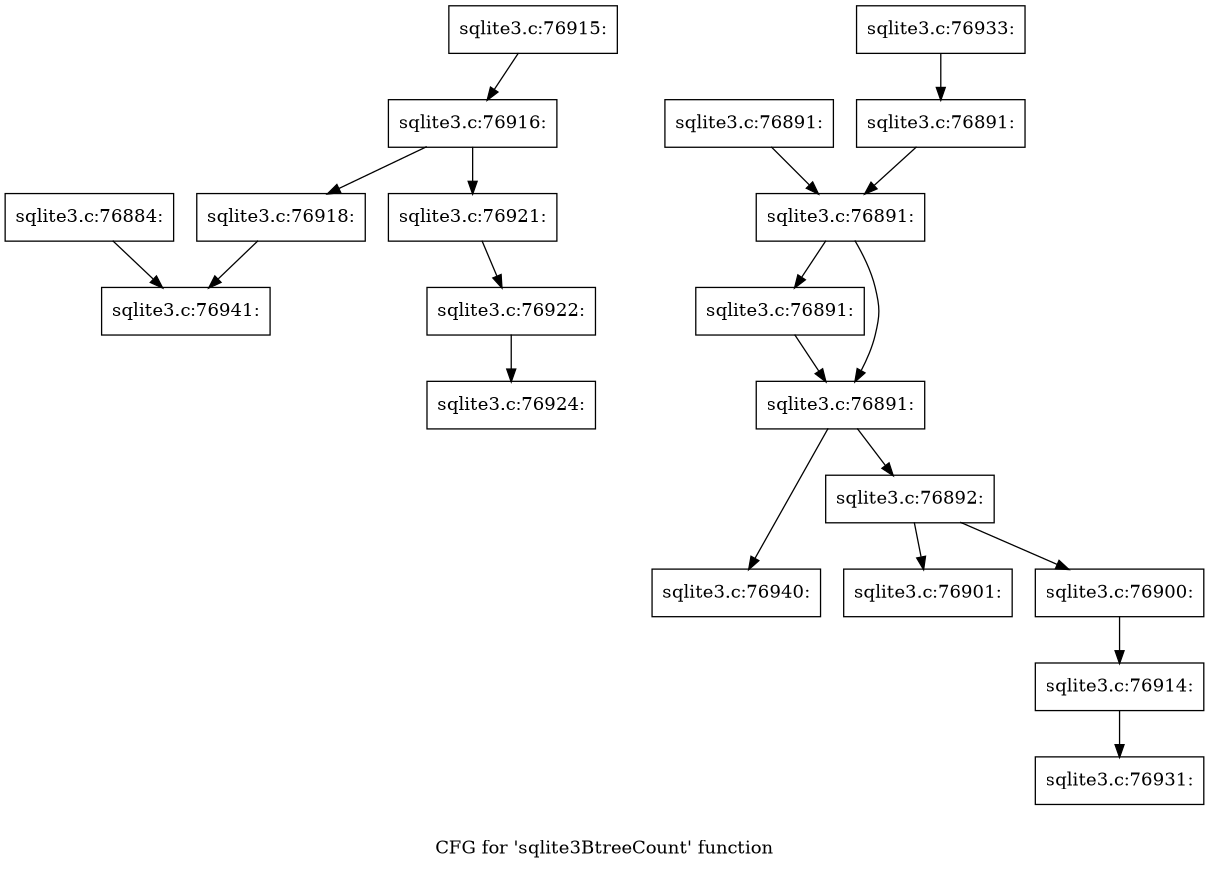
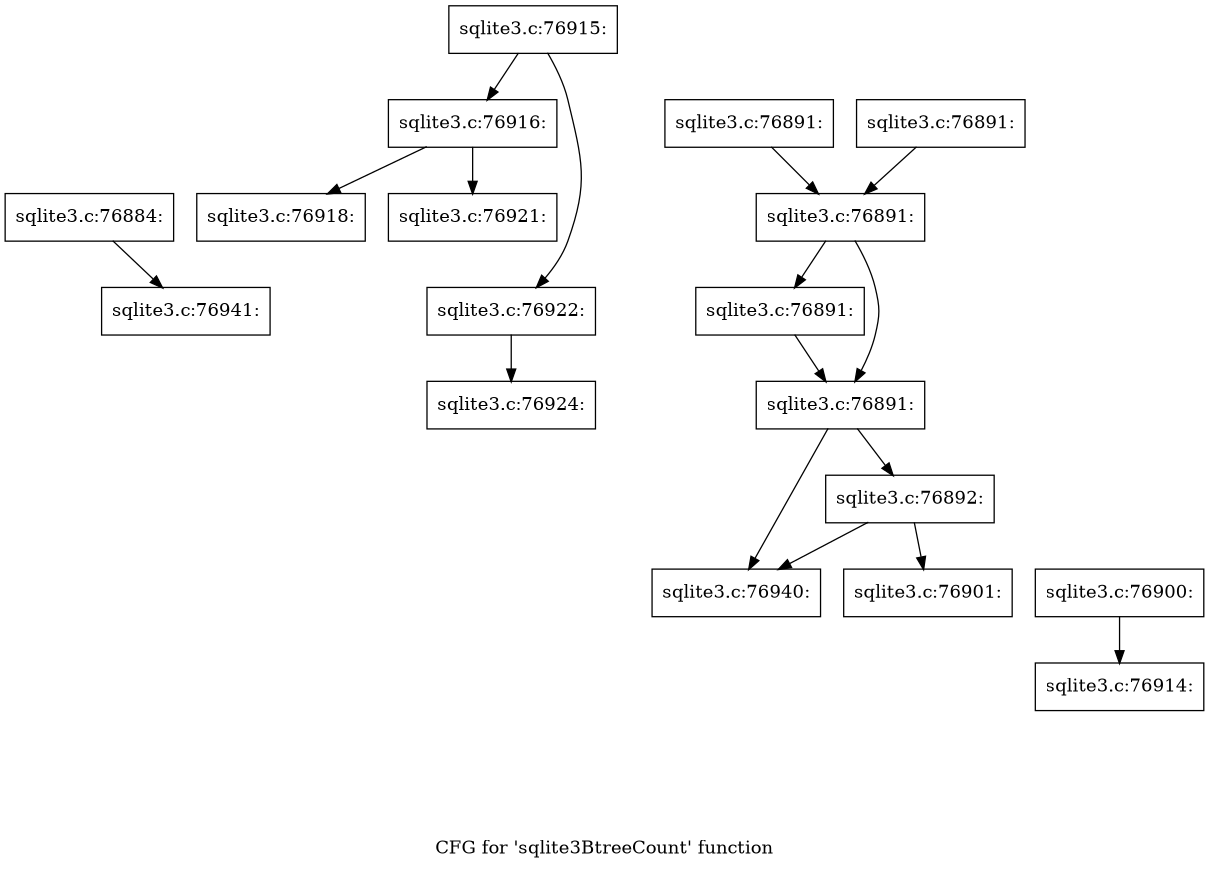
(941, 30) -> none
(489, 258) -> (581, 167)
(238, 260) -> none
(1009, 543) -> (829, 543)
(1120, 781) -> none
